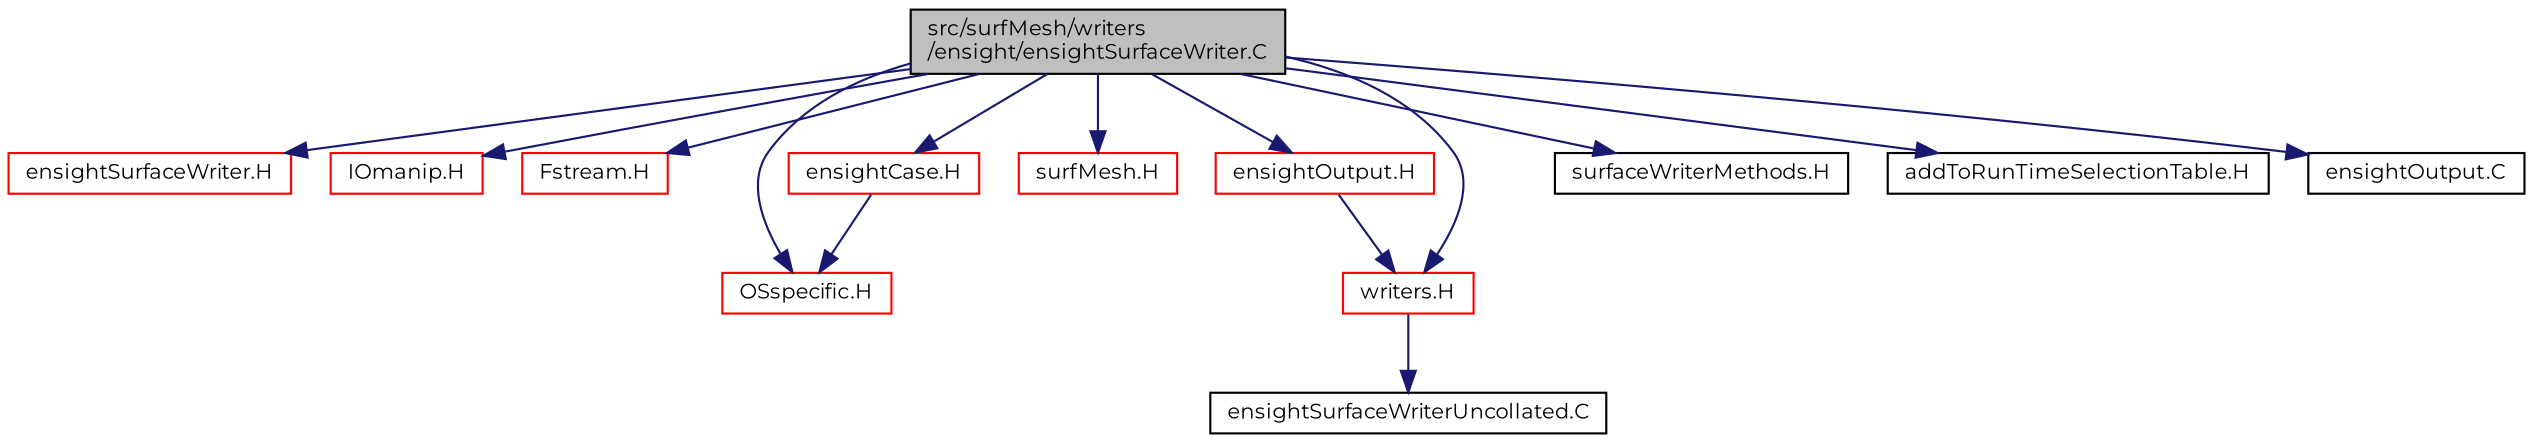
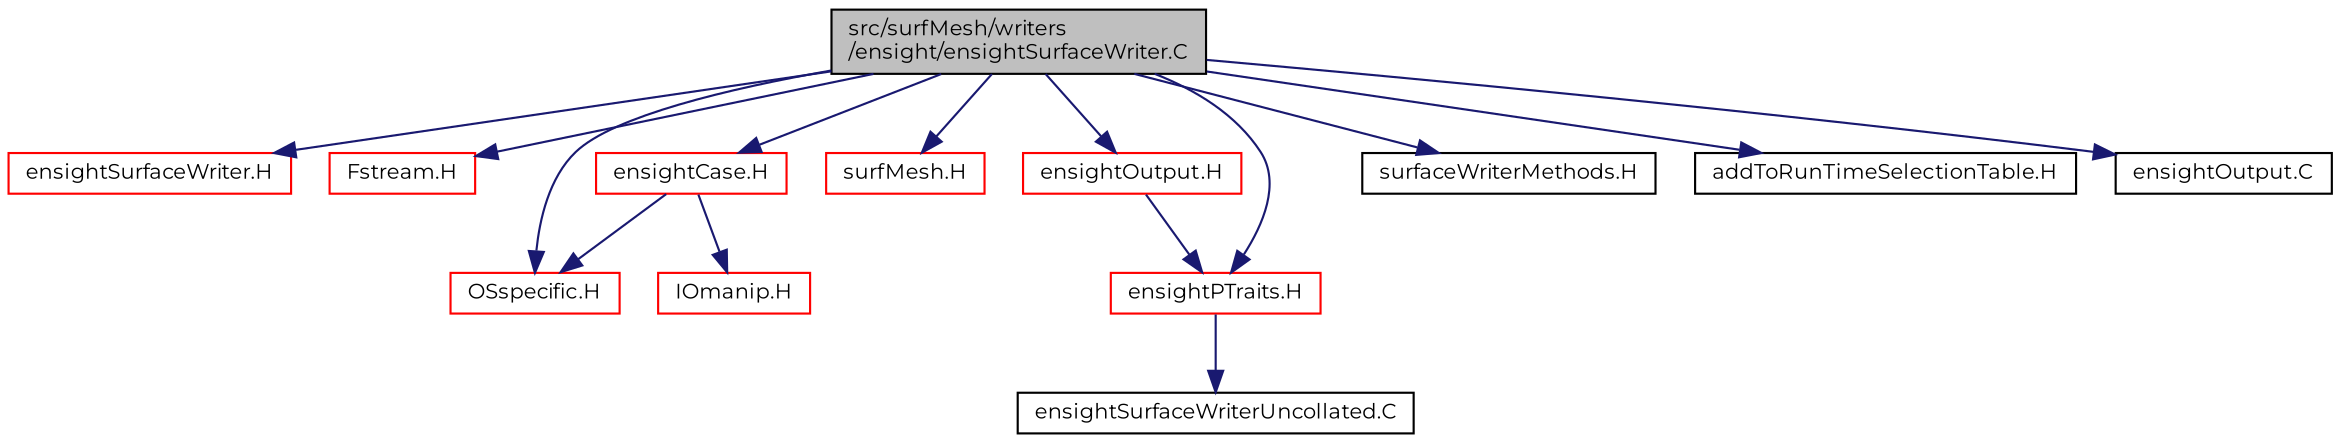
(716, 112) -> (709, 223)
(1408, 293) -> (1216, 293)
